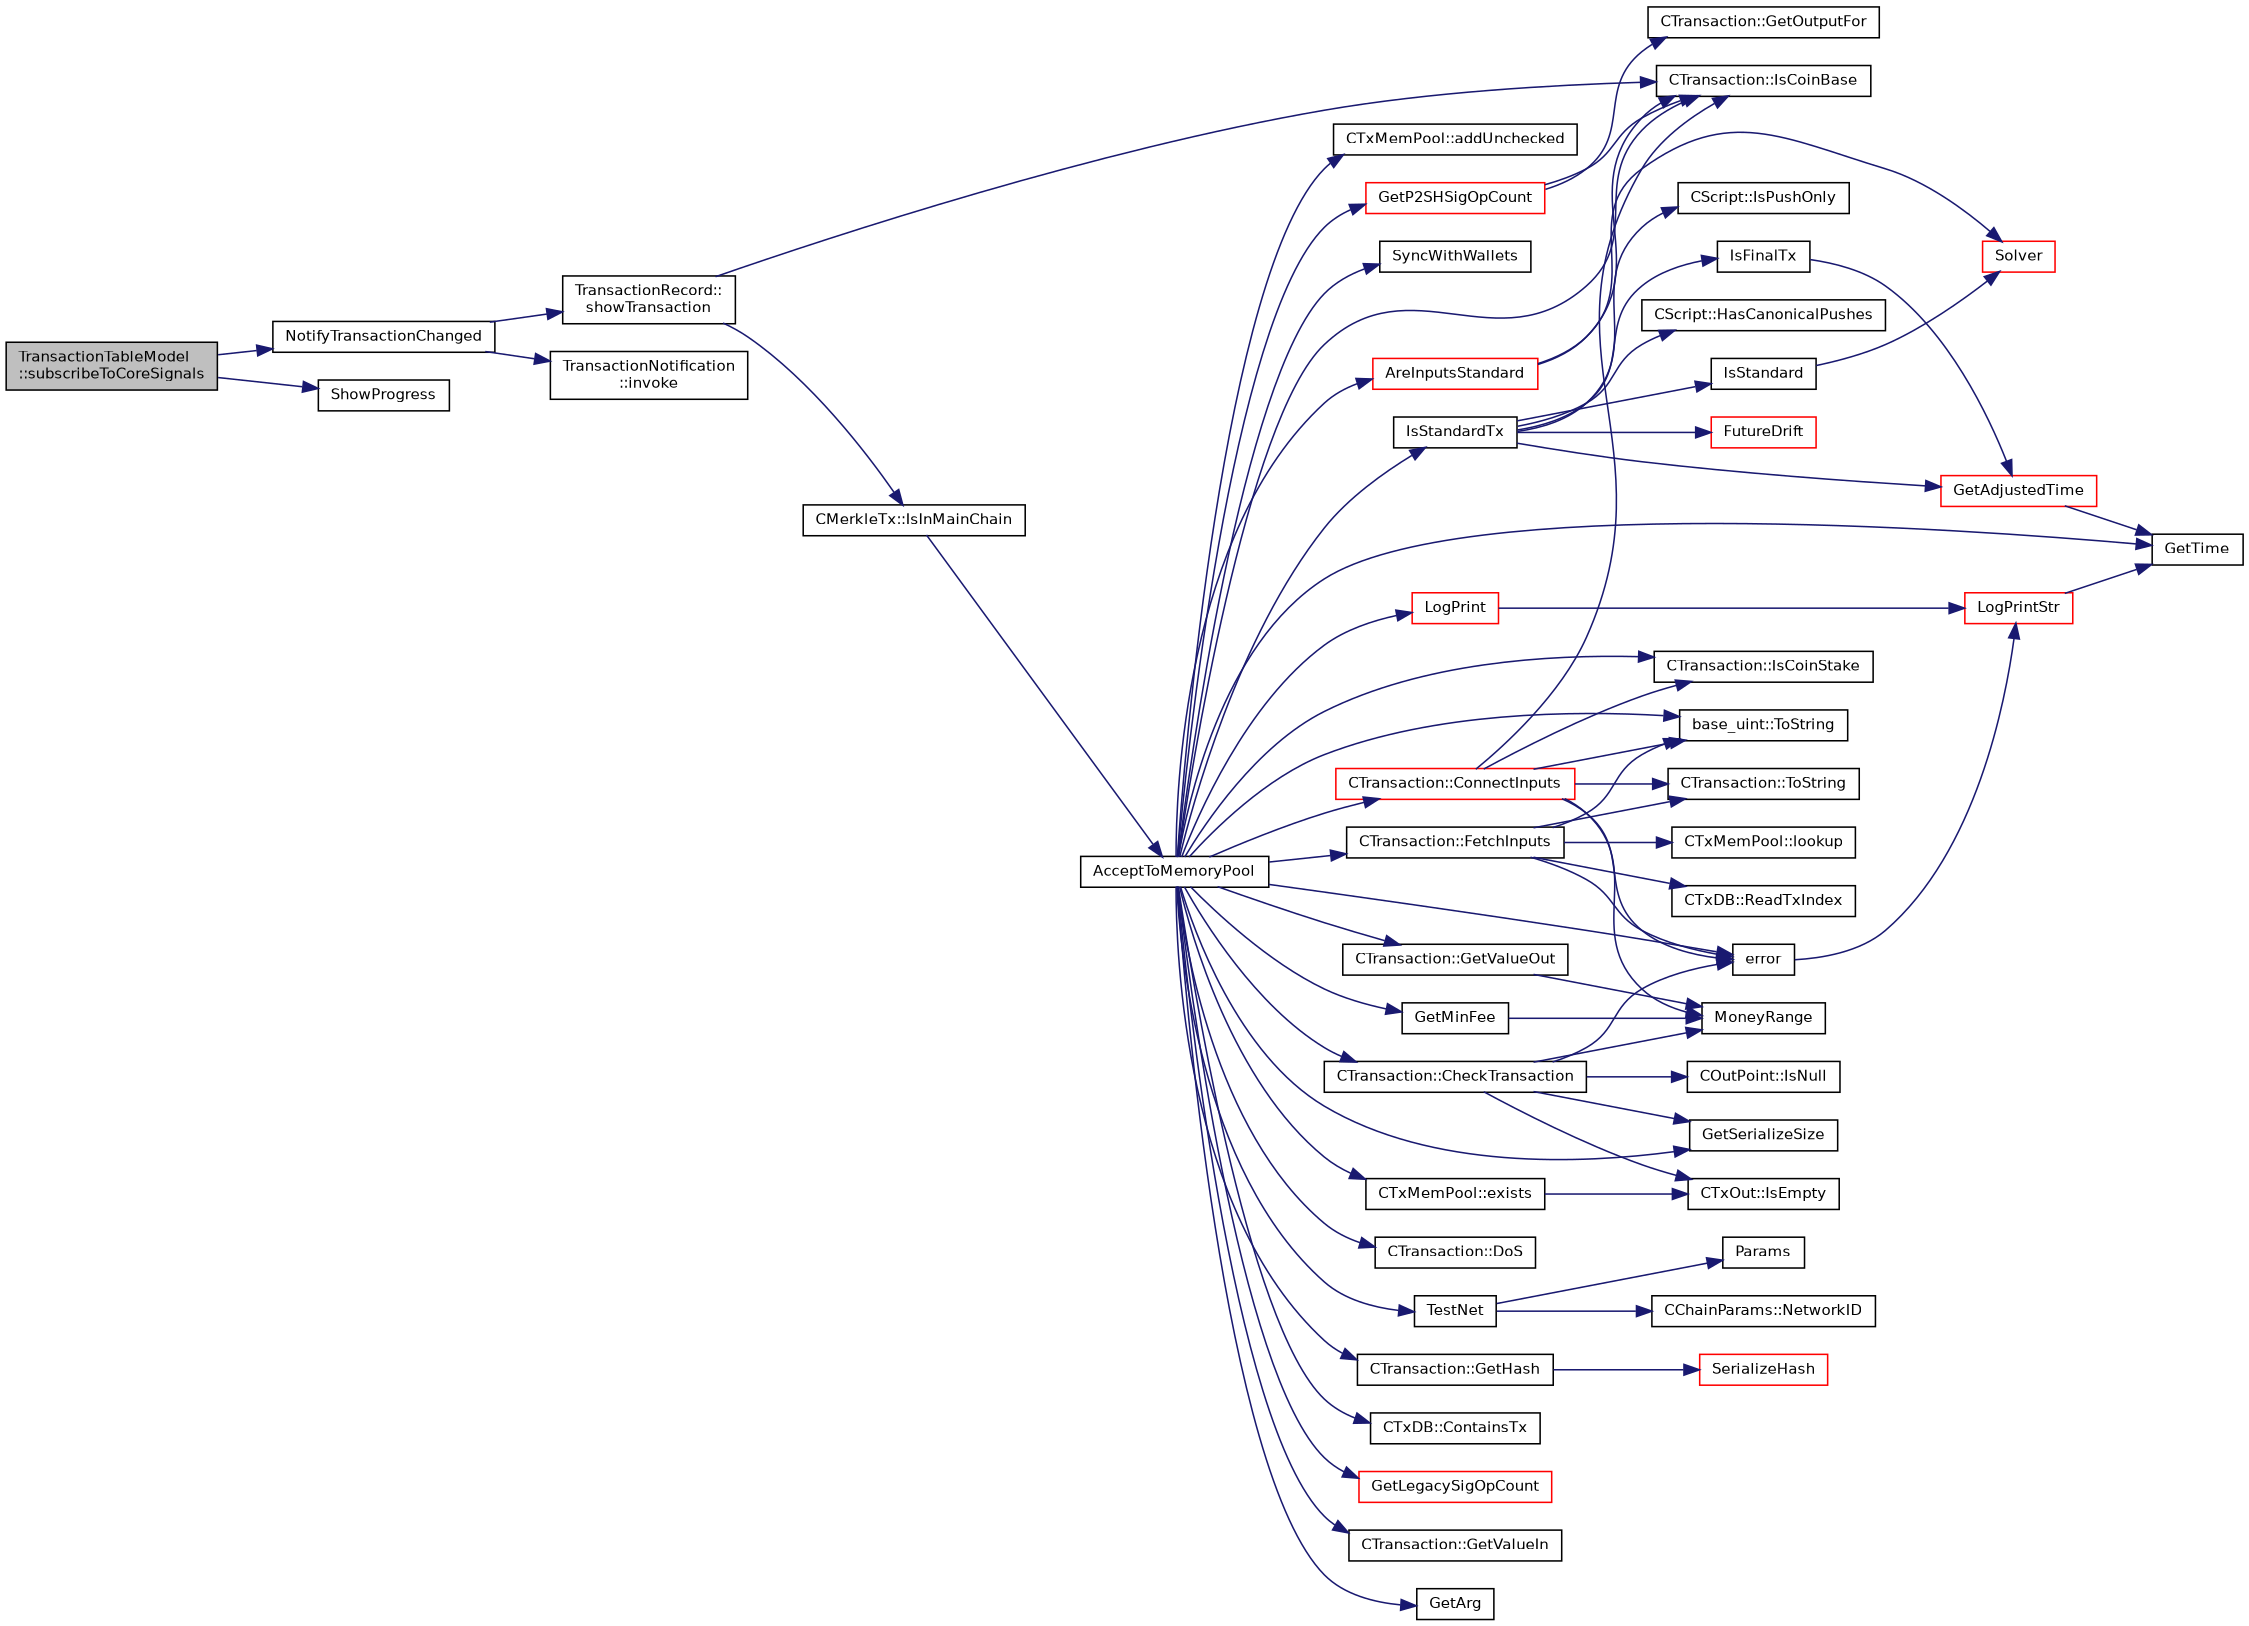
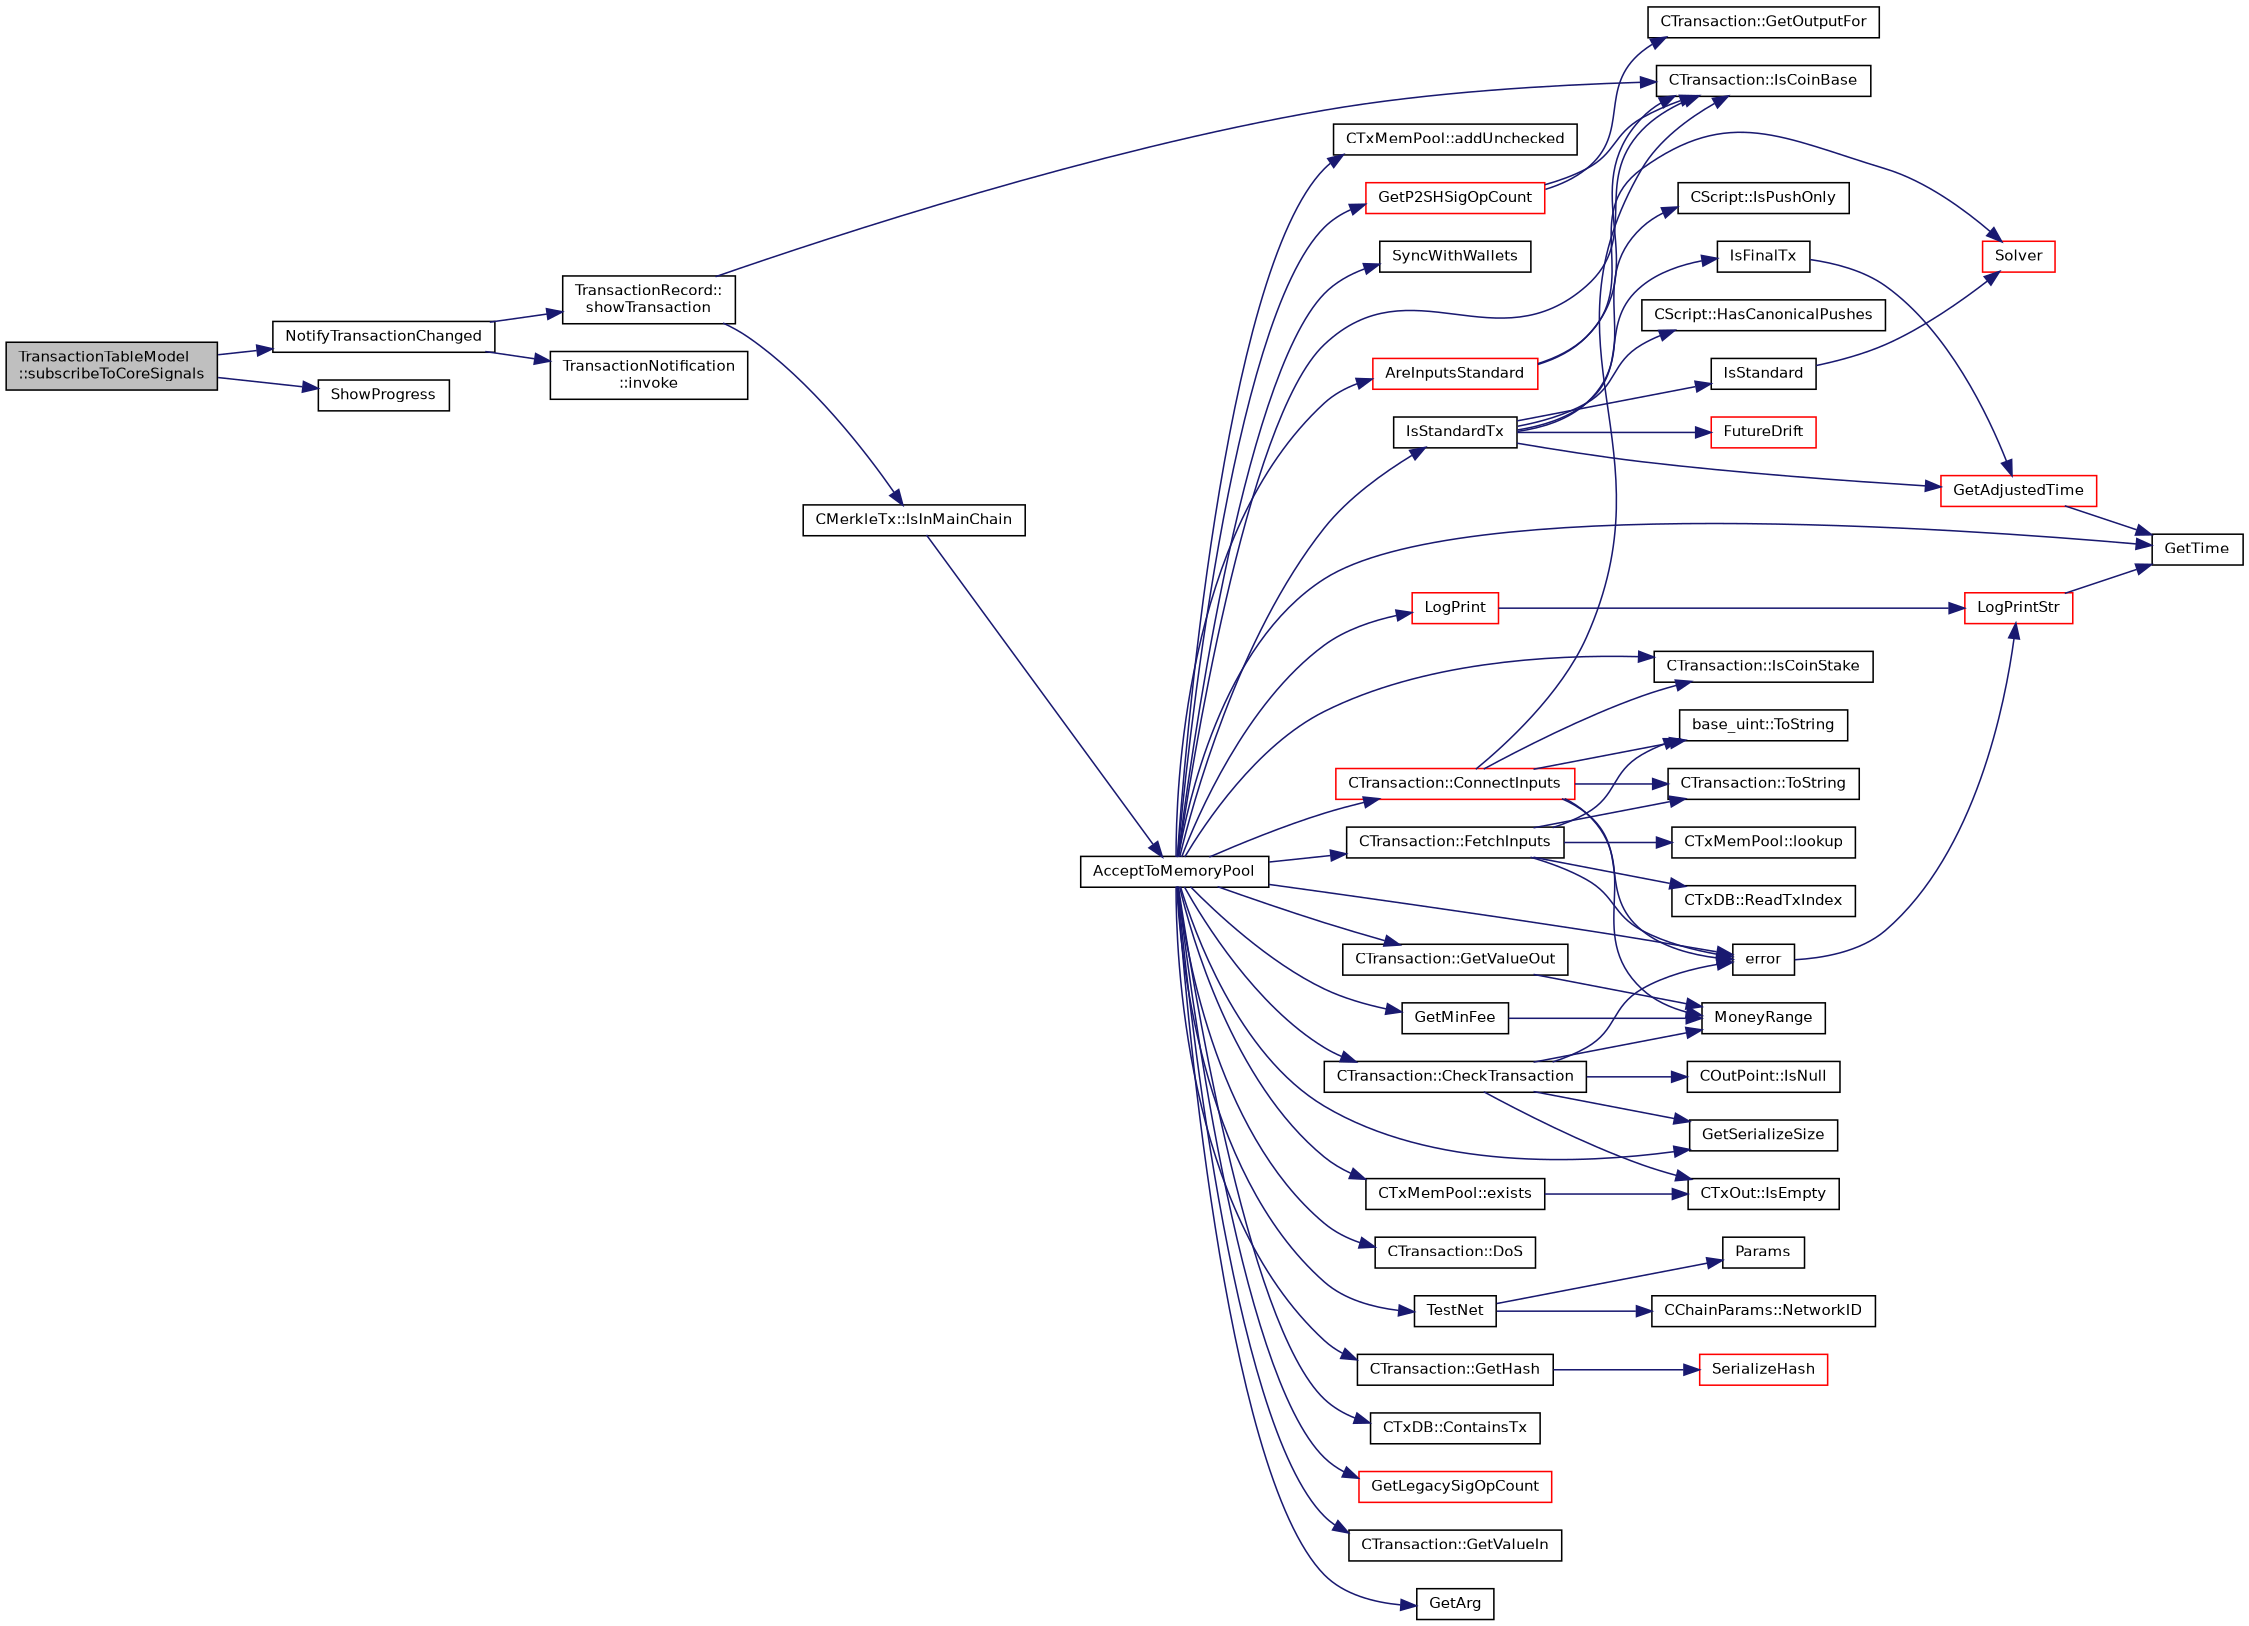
(1407, 731) -> none
